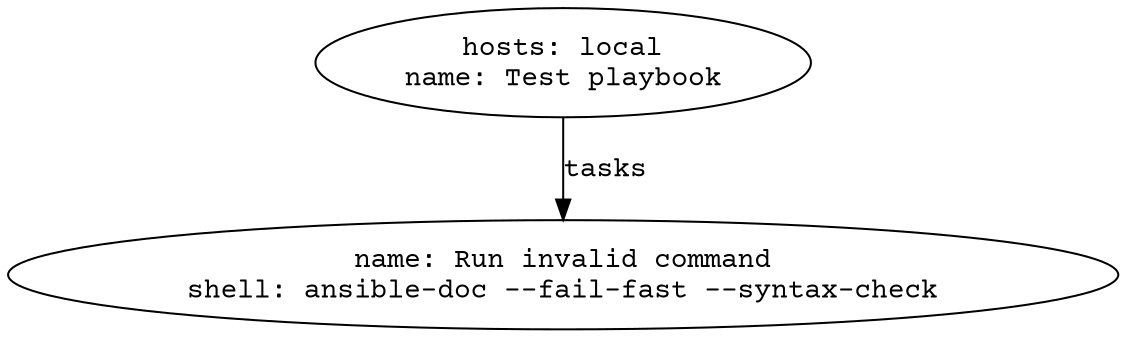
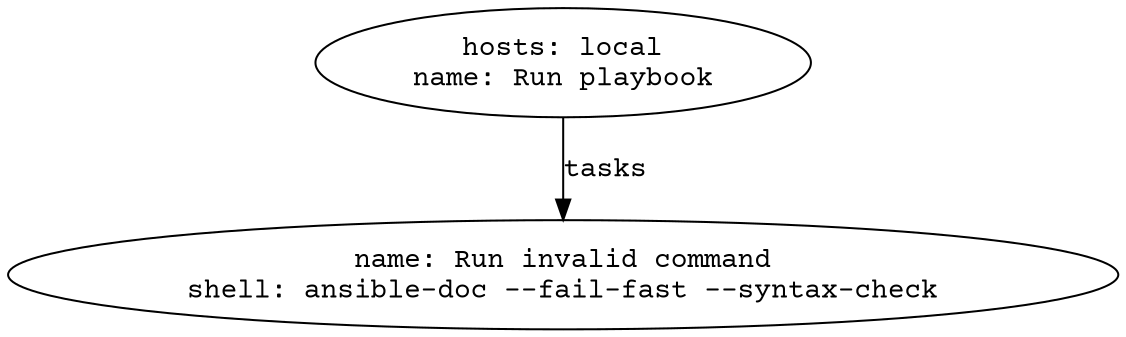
(563, 63) -> (563, 63)
